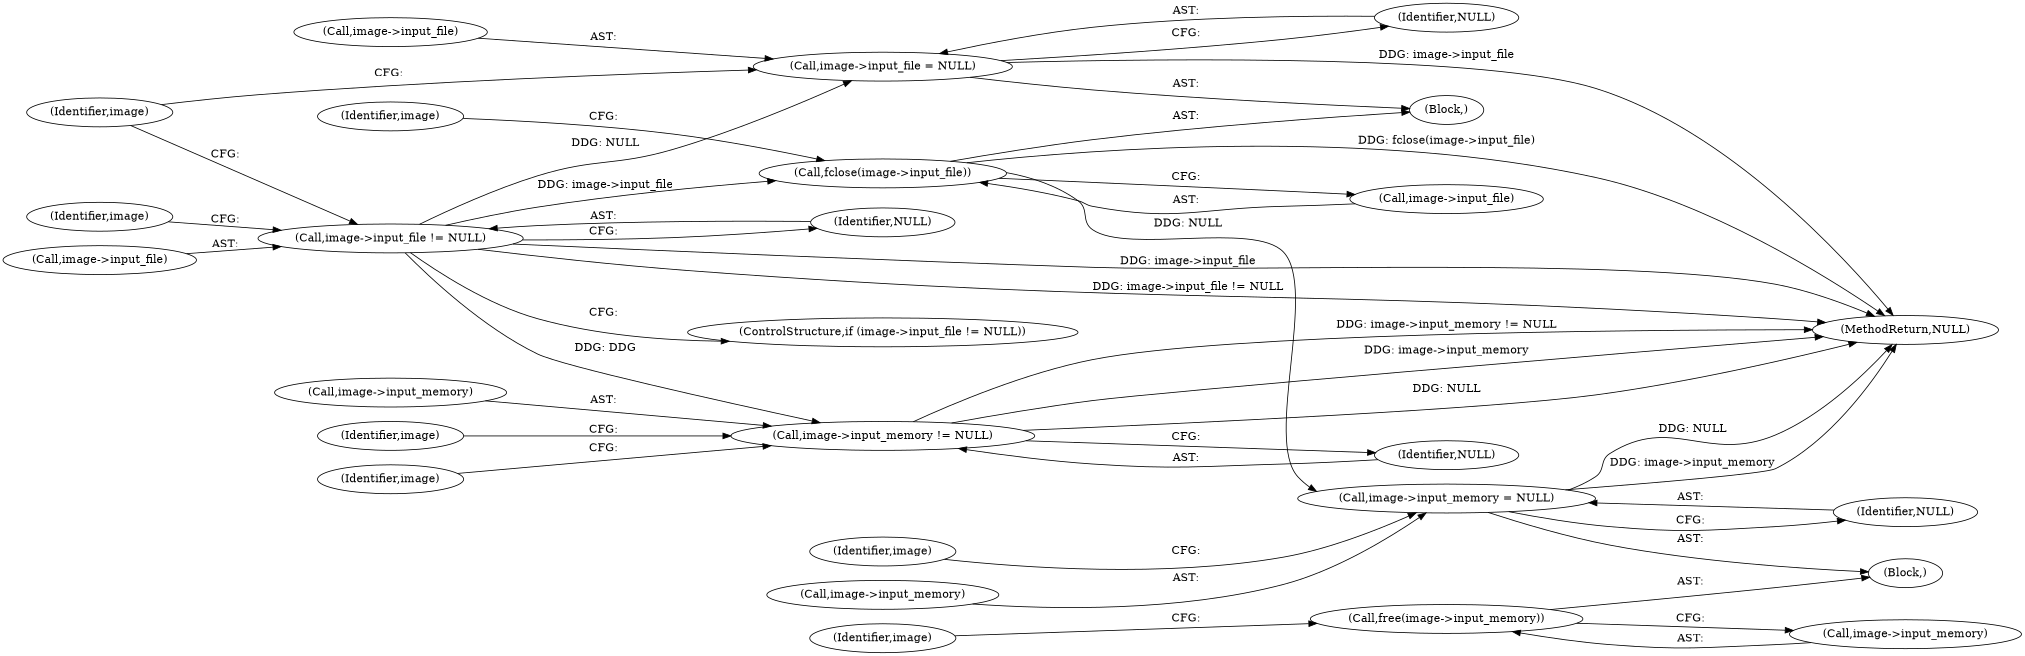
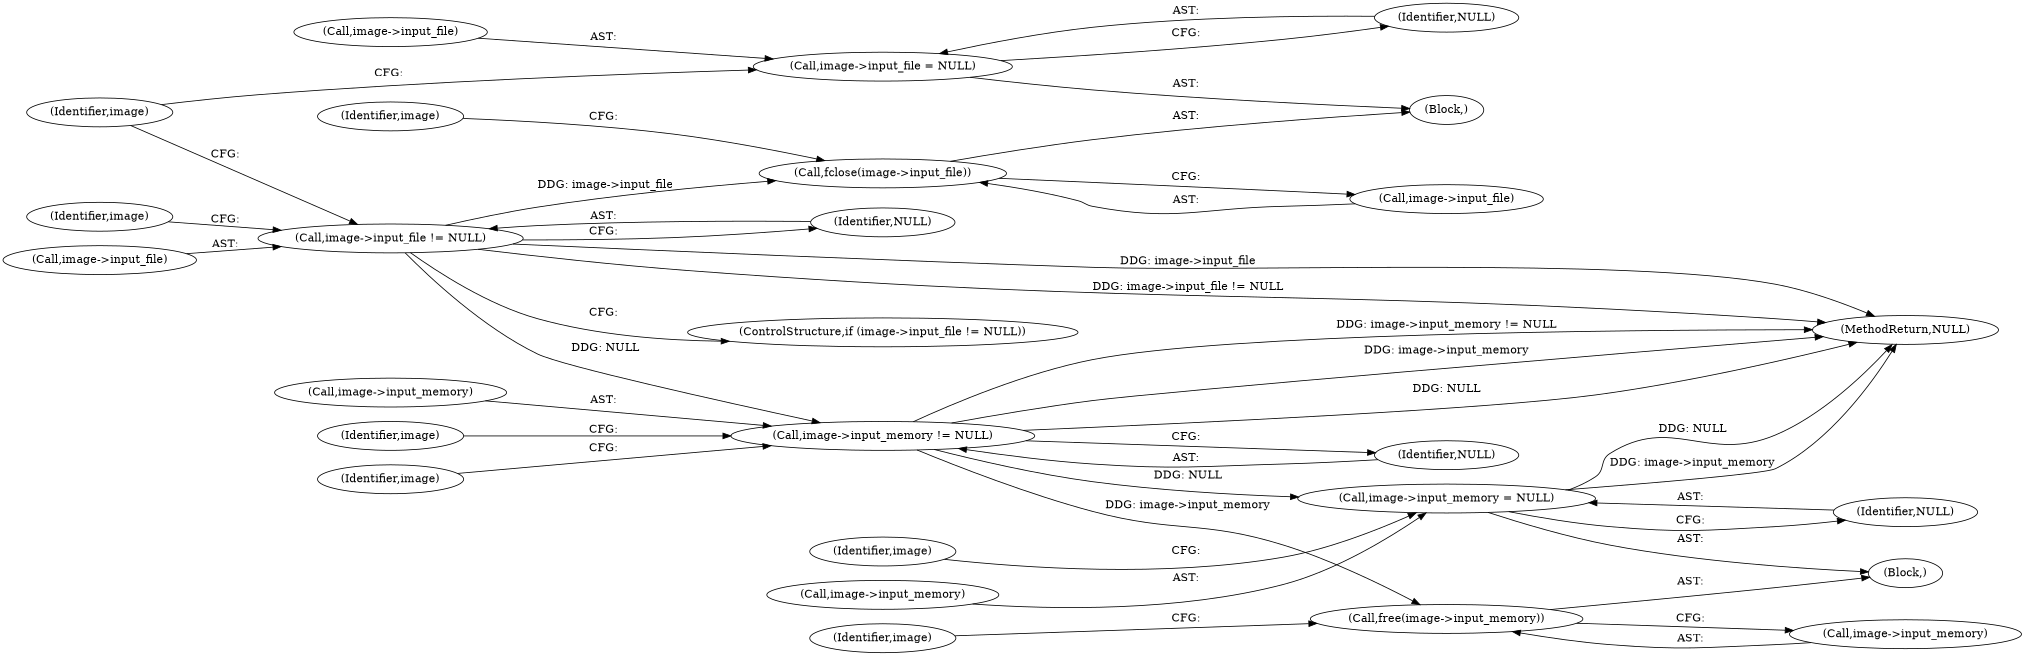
(1487, 70) -> none
(1439, 154) -> none
(633, 159) -> none
(1256, 241) -> (1111, 484)
(605, 348) -> (605, 348)
none -> (1166, 525)
